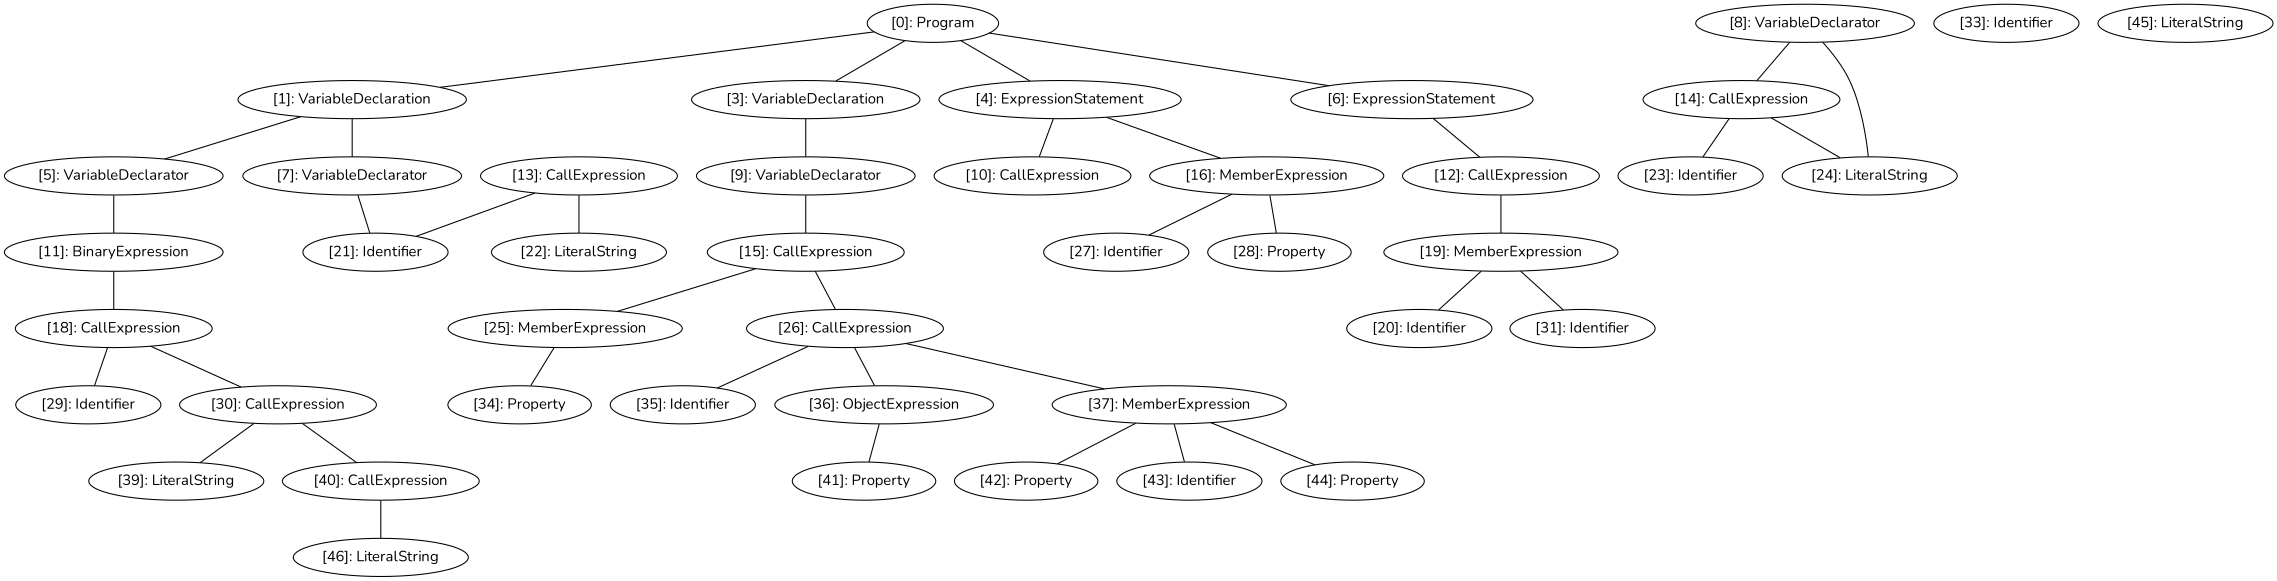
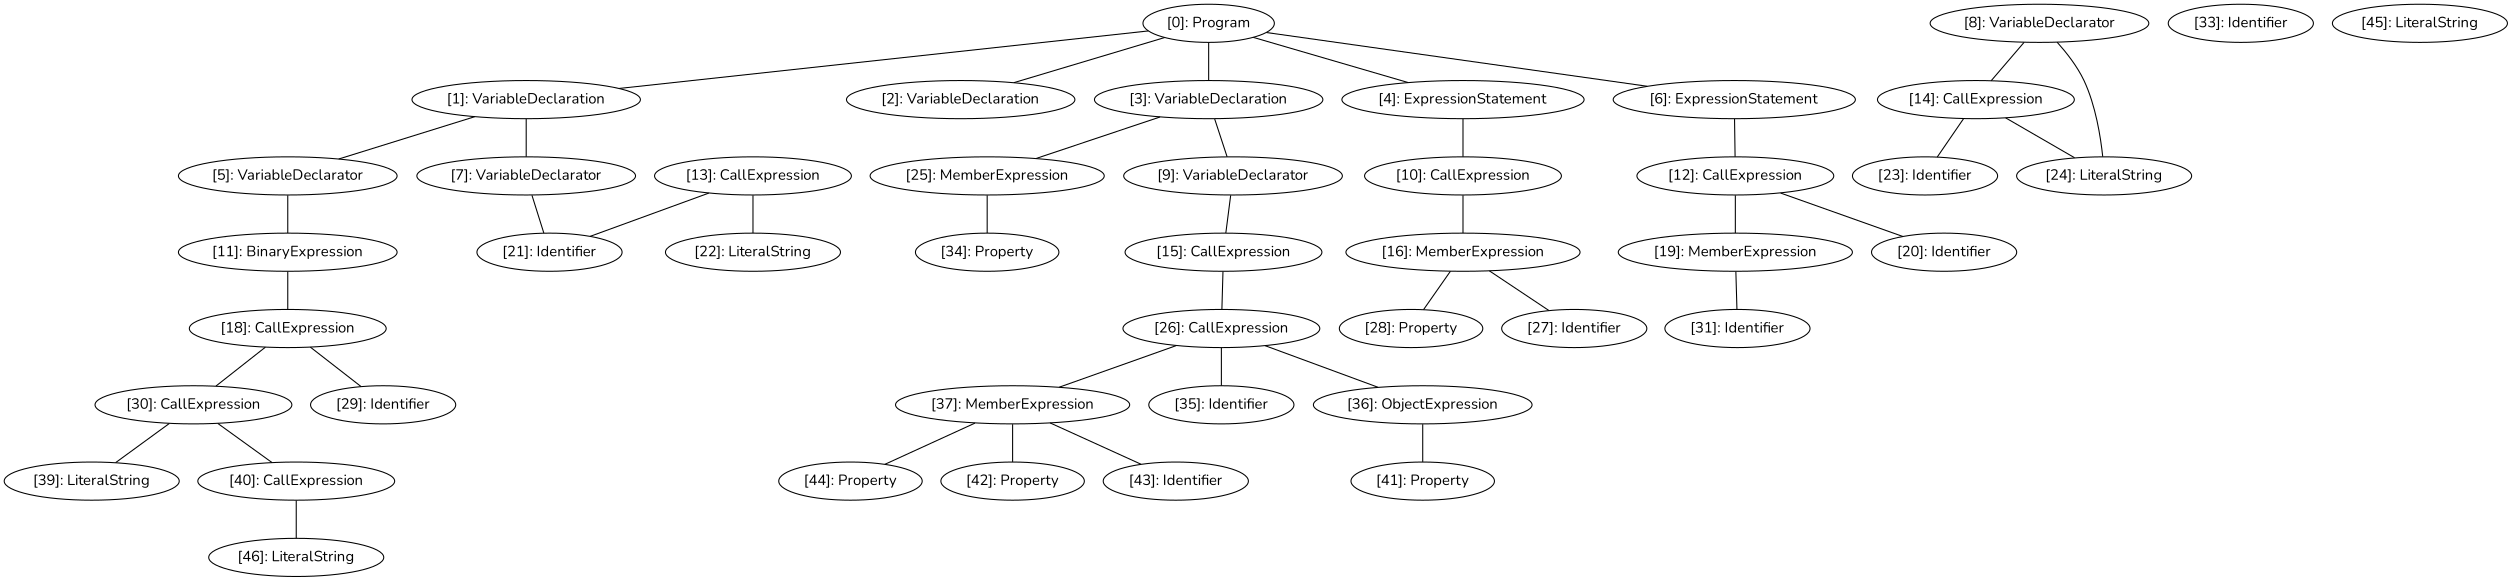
none -> (961, 100)
(1163, 138) -> (1463, 214)
(686, 290) -> (1098, 138)
(1460, 291) -> (1842, 215)
